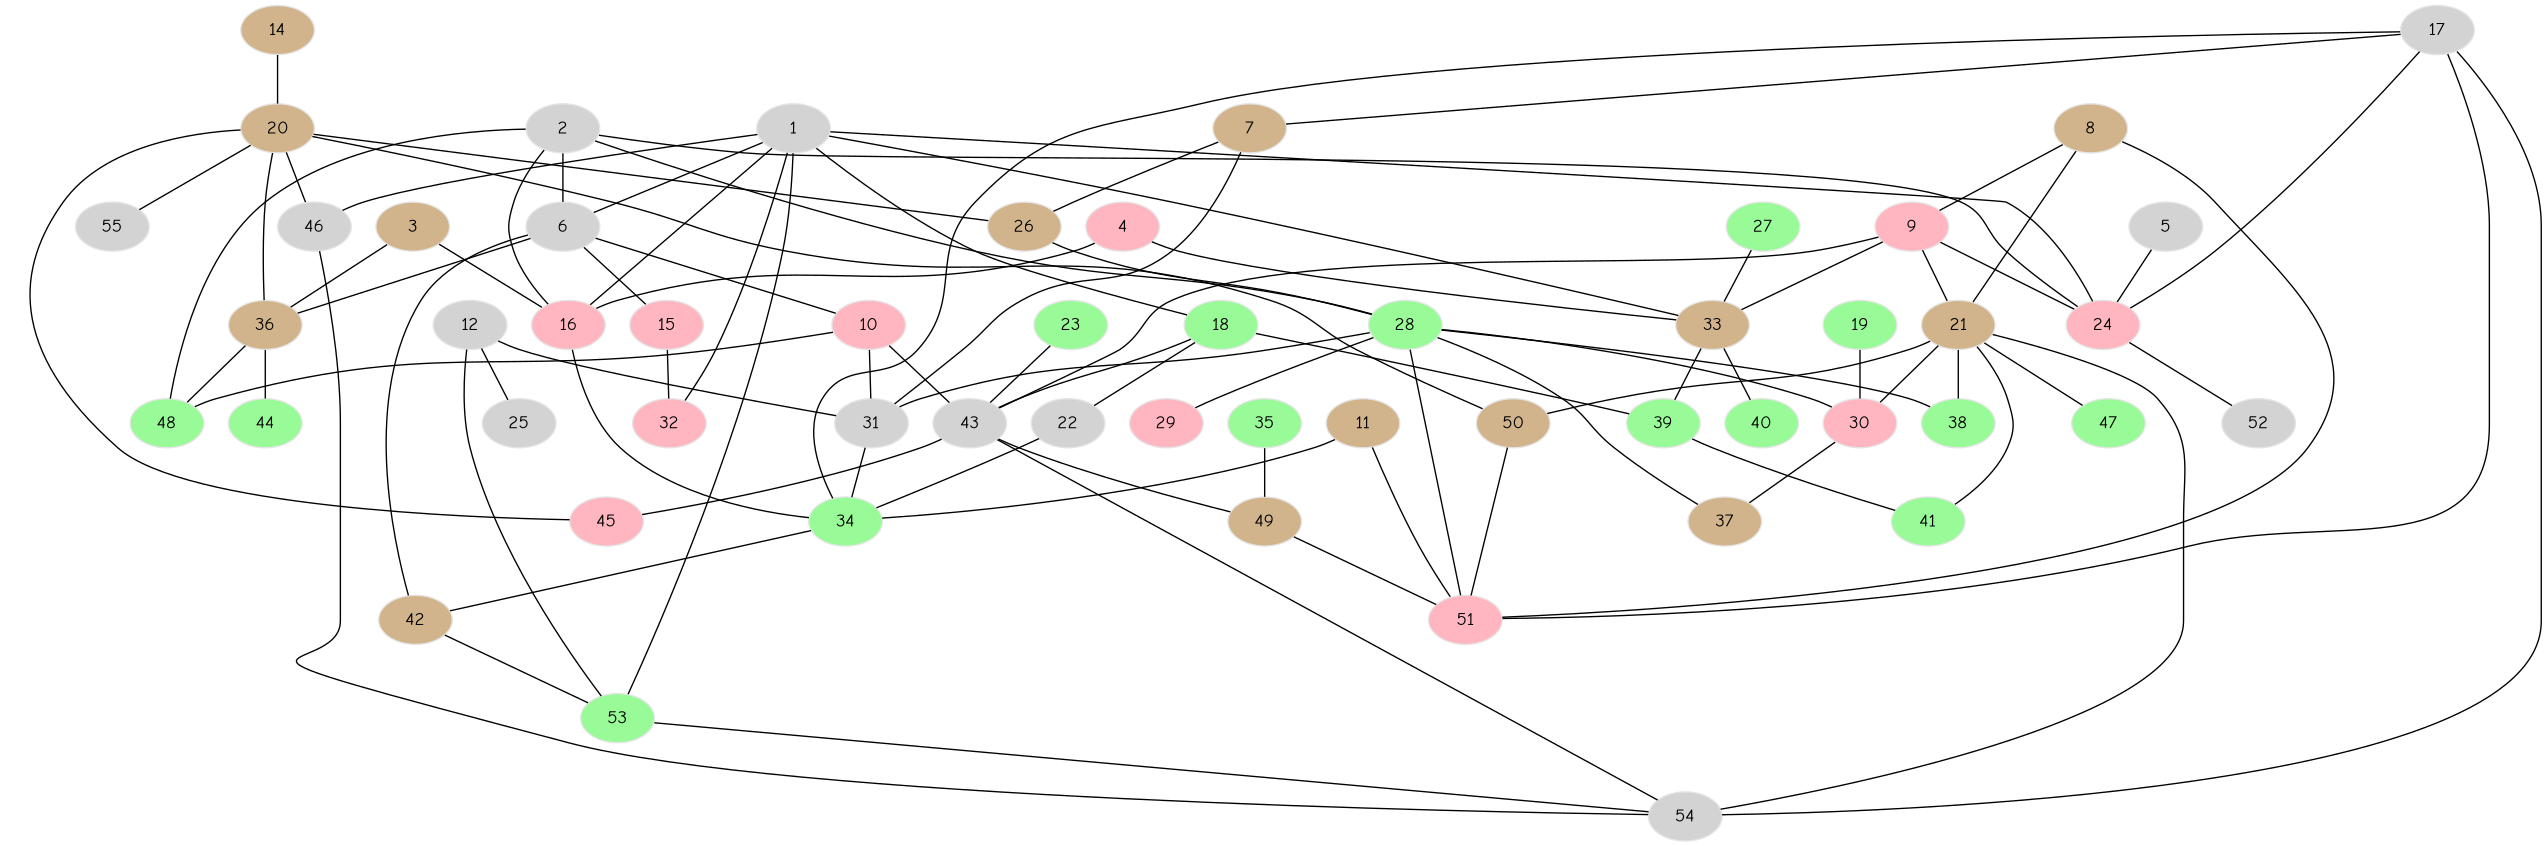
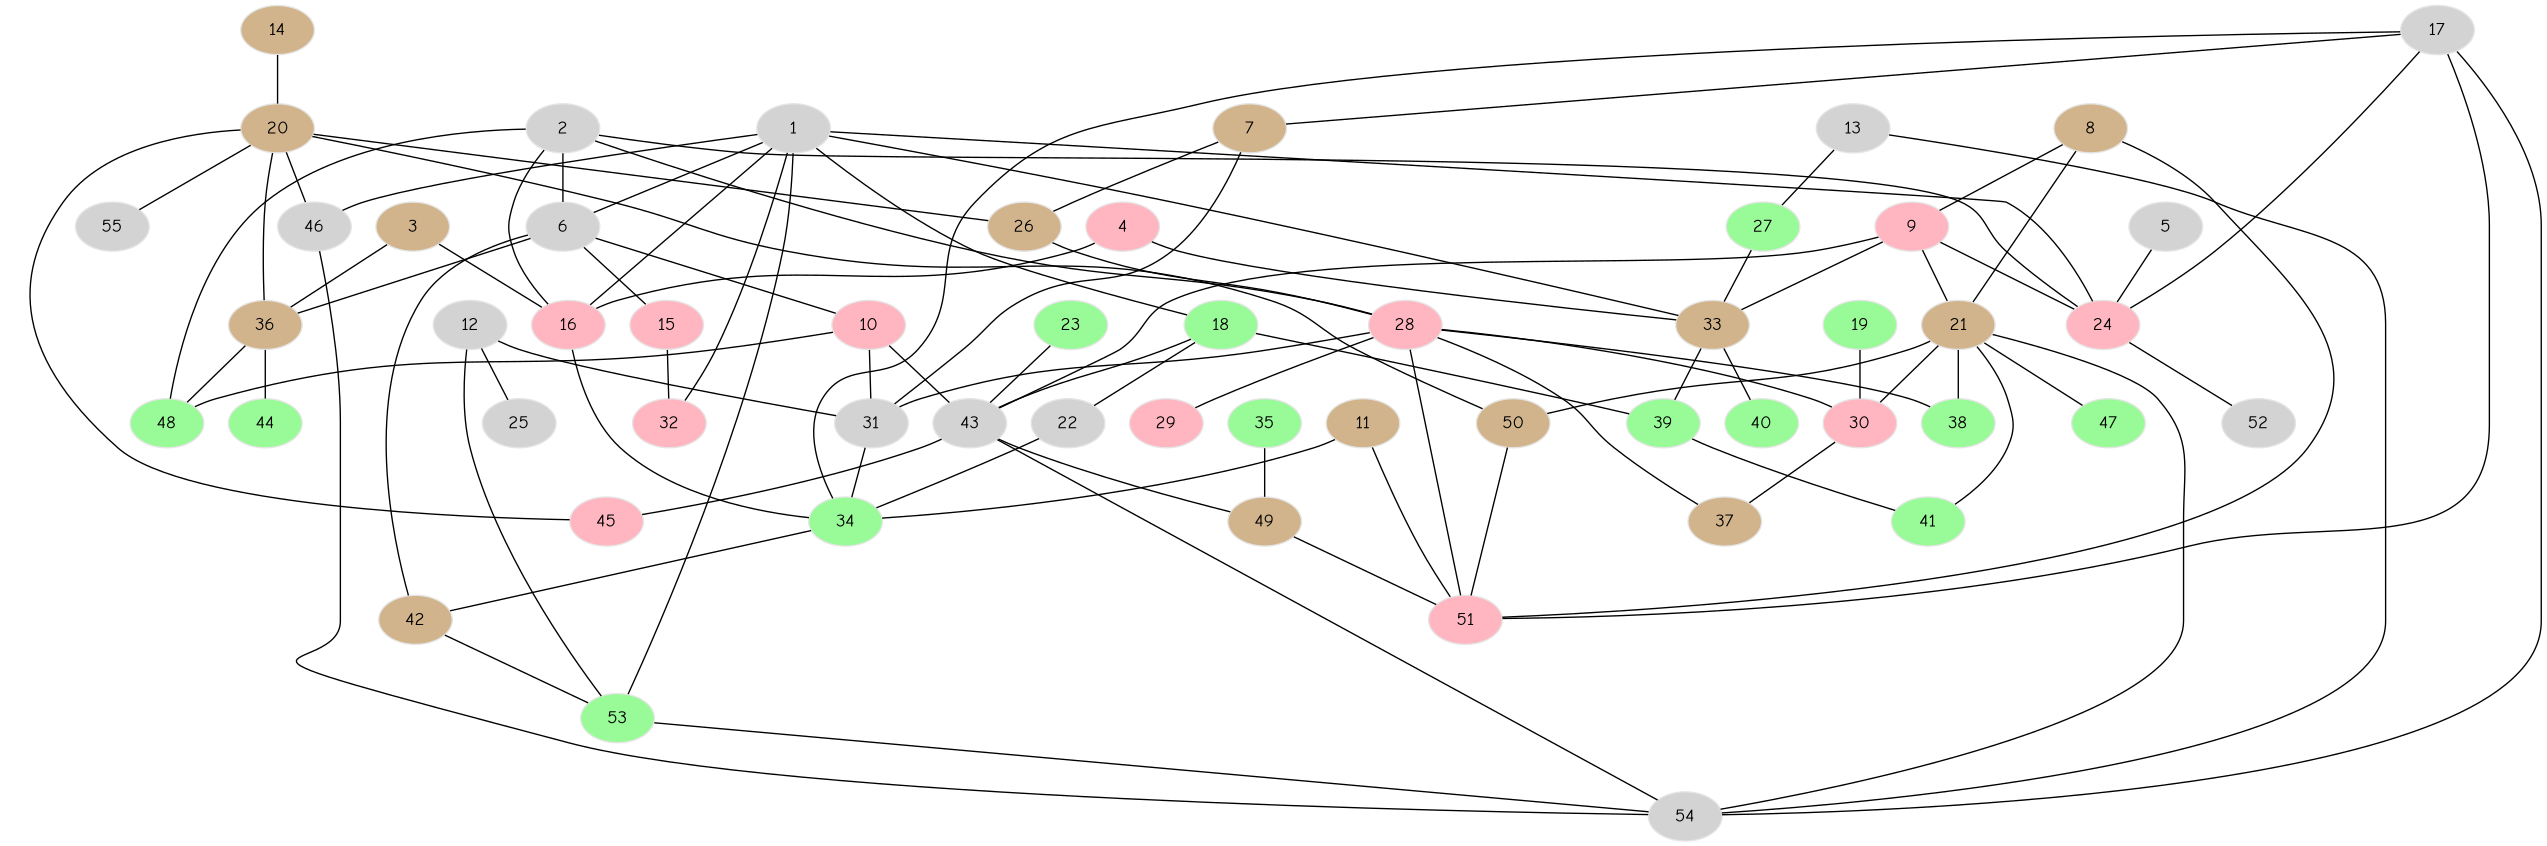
none -> (1853, 128)
(1405, 325) -> (1405, 325)
